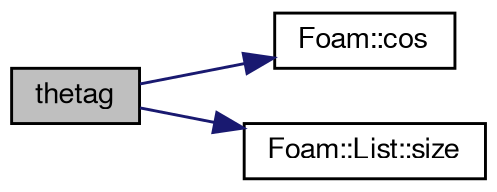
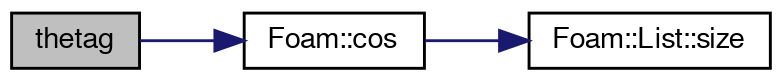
(177, 115) -> (462, 41)
